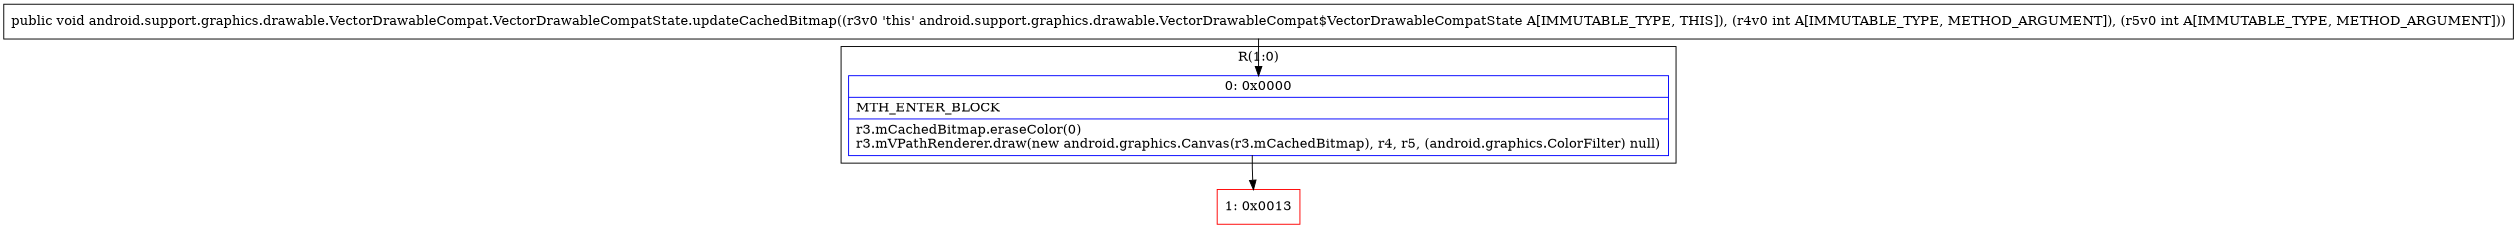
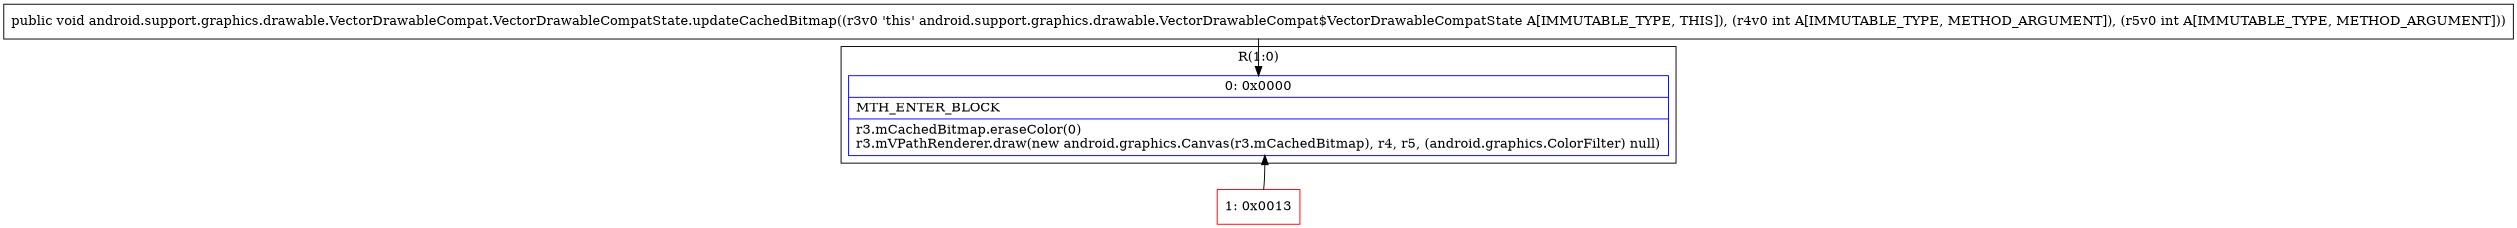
(1252, 169) -> (1265, 177)
